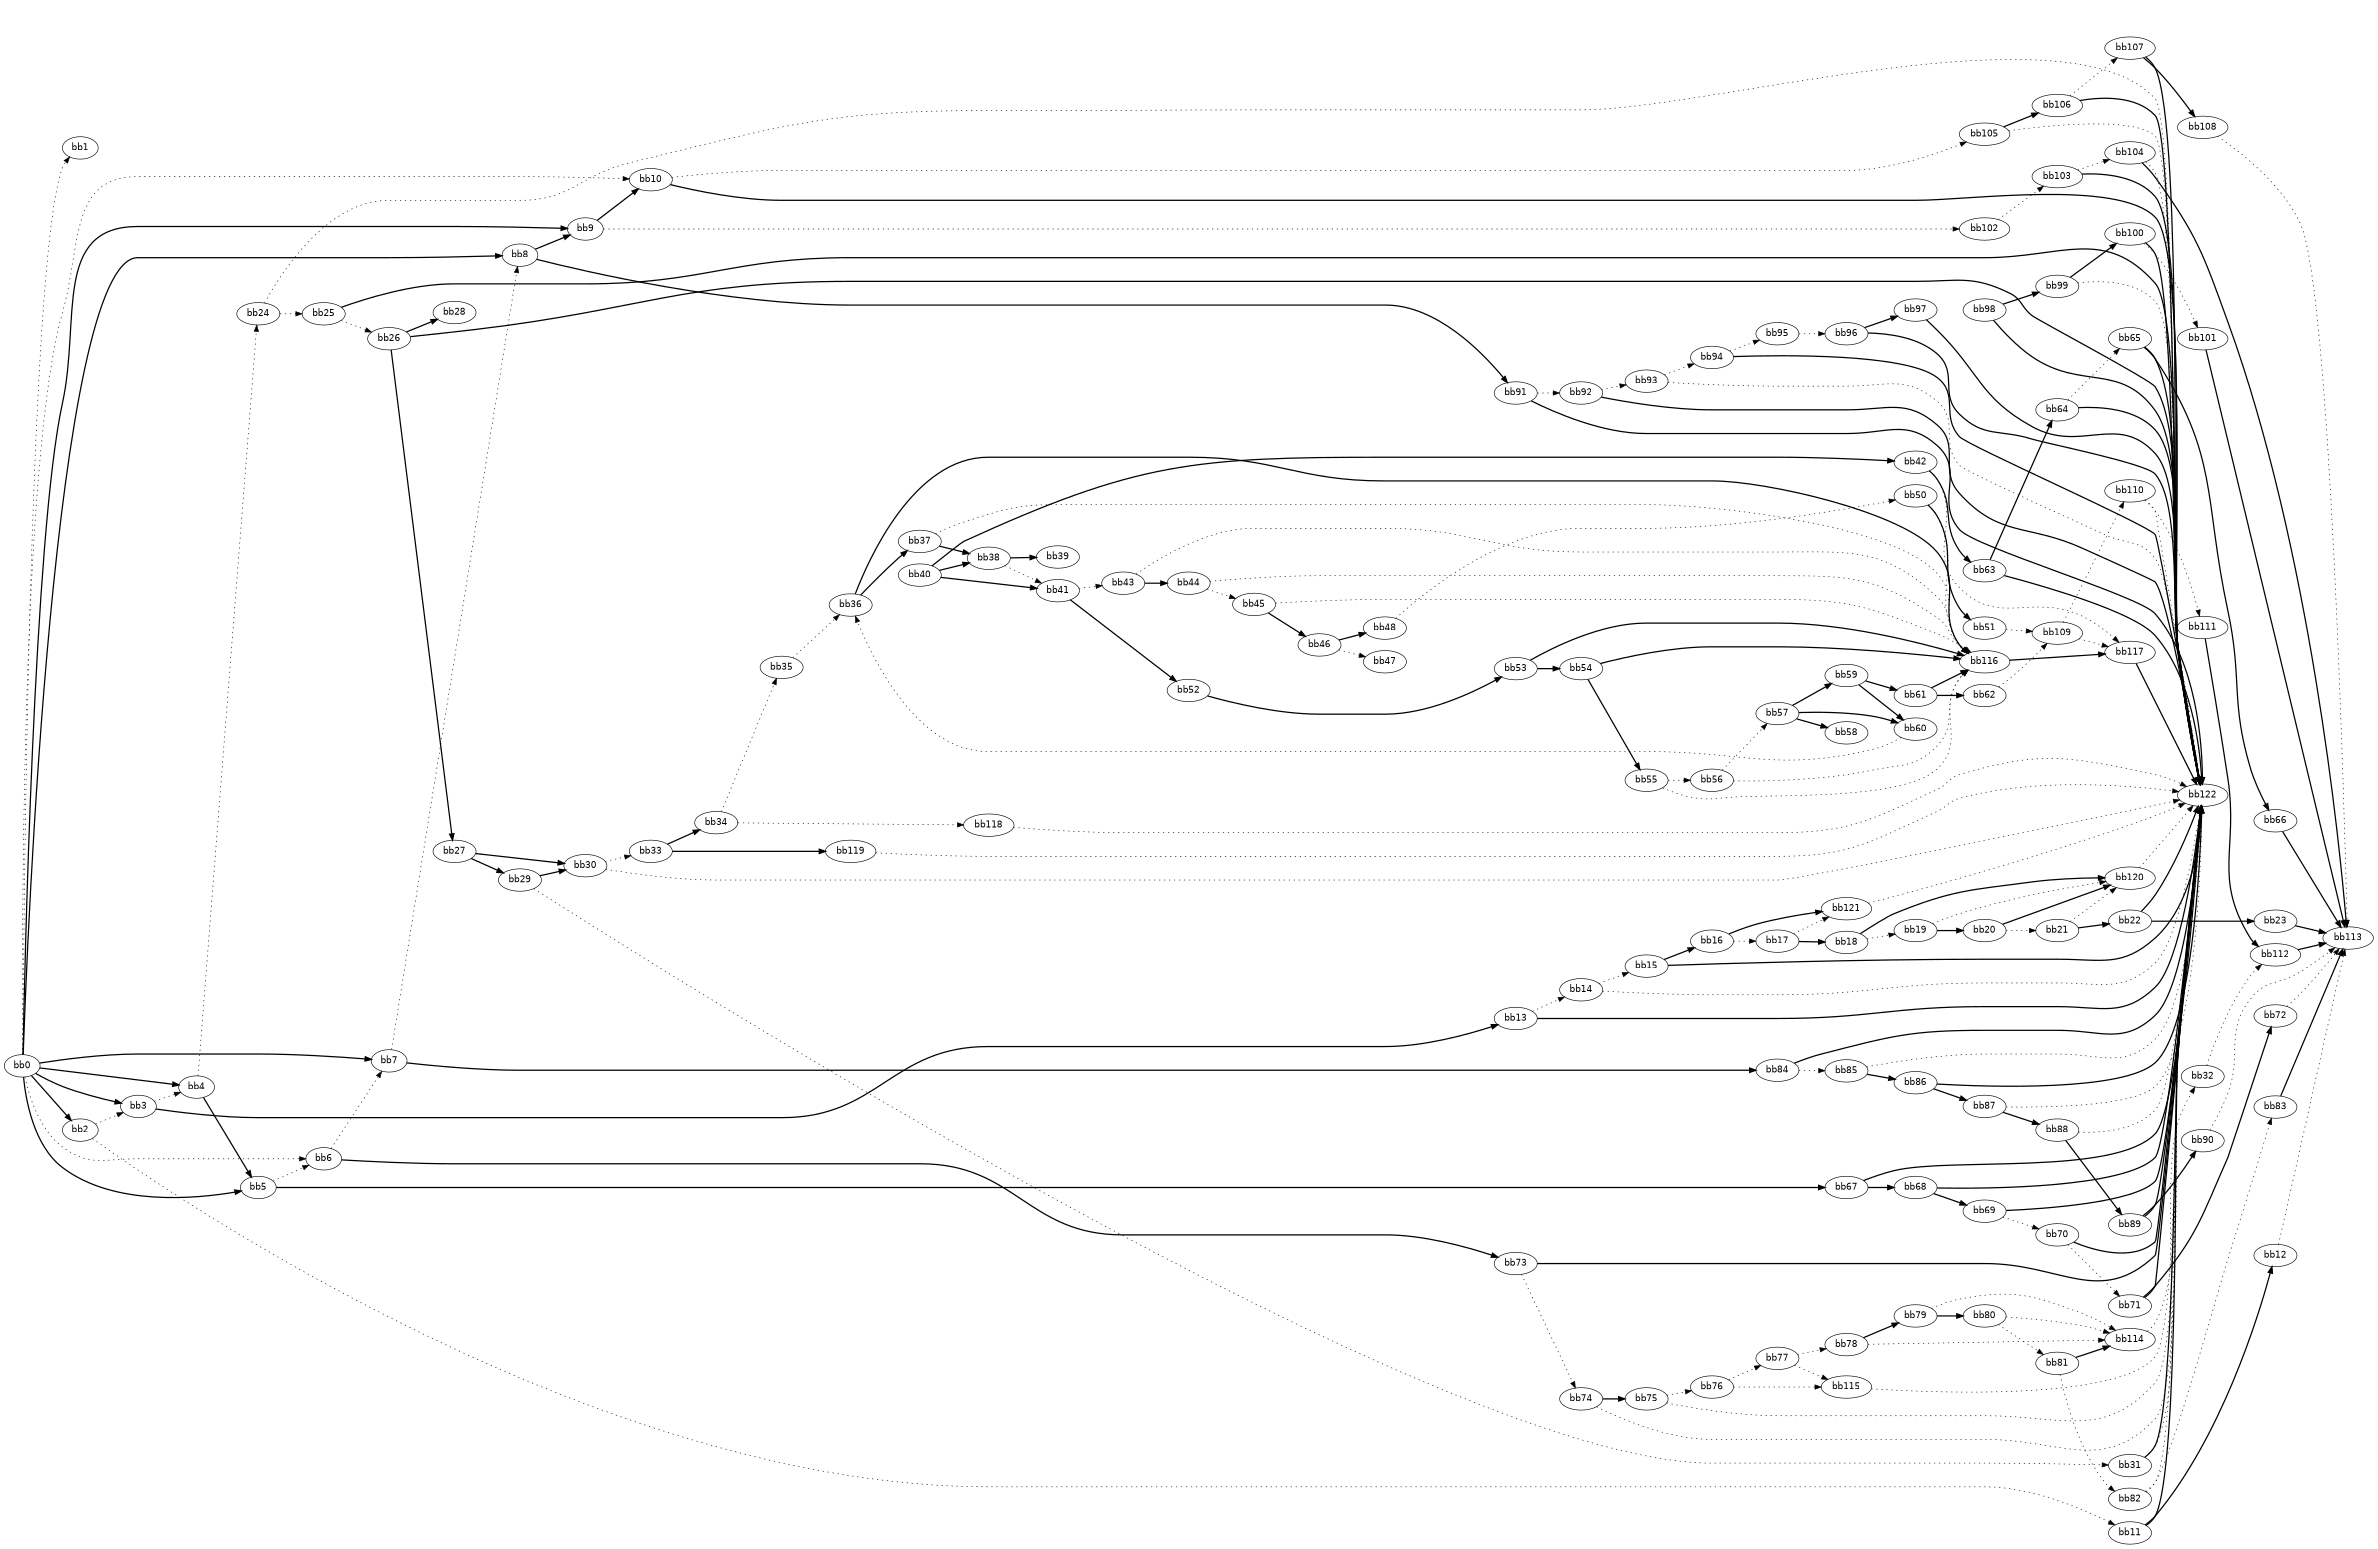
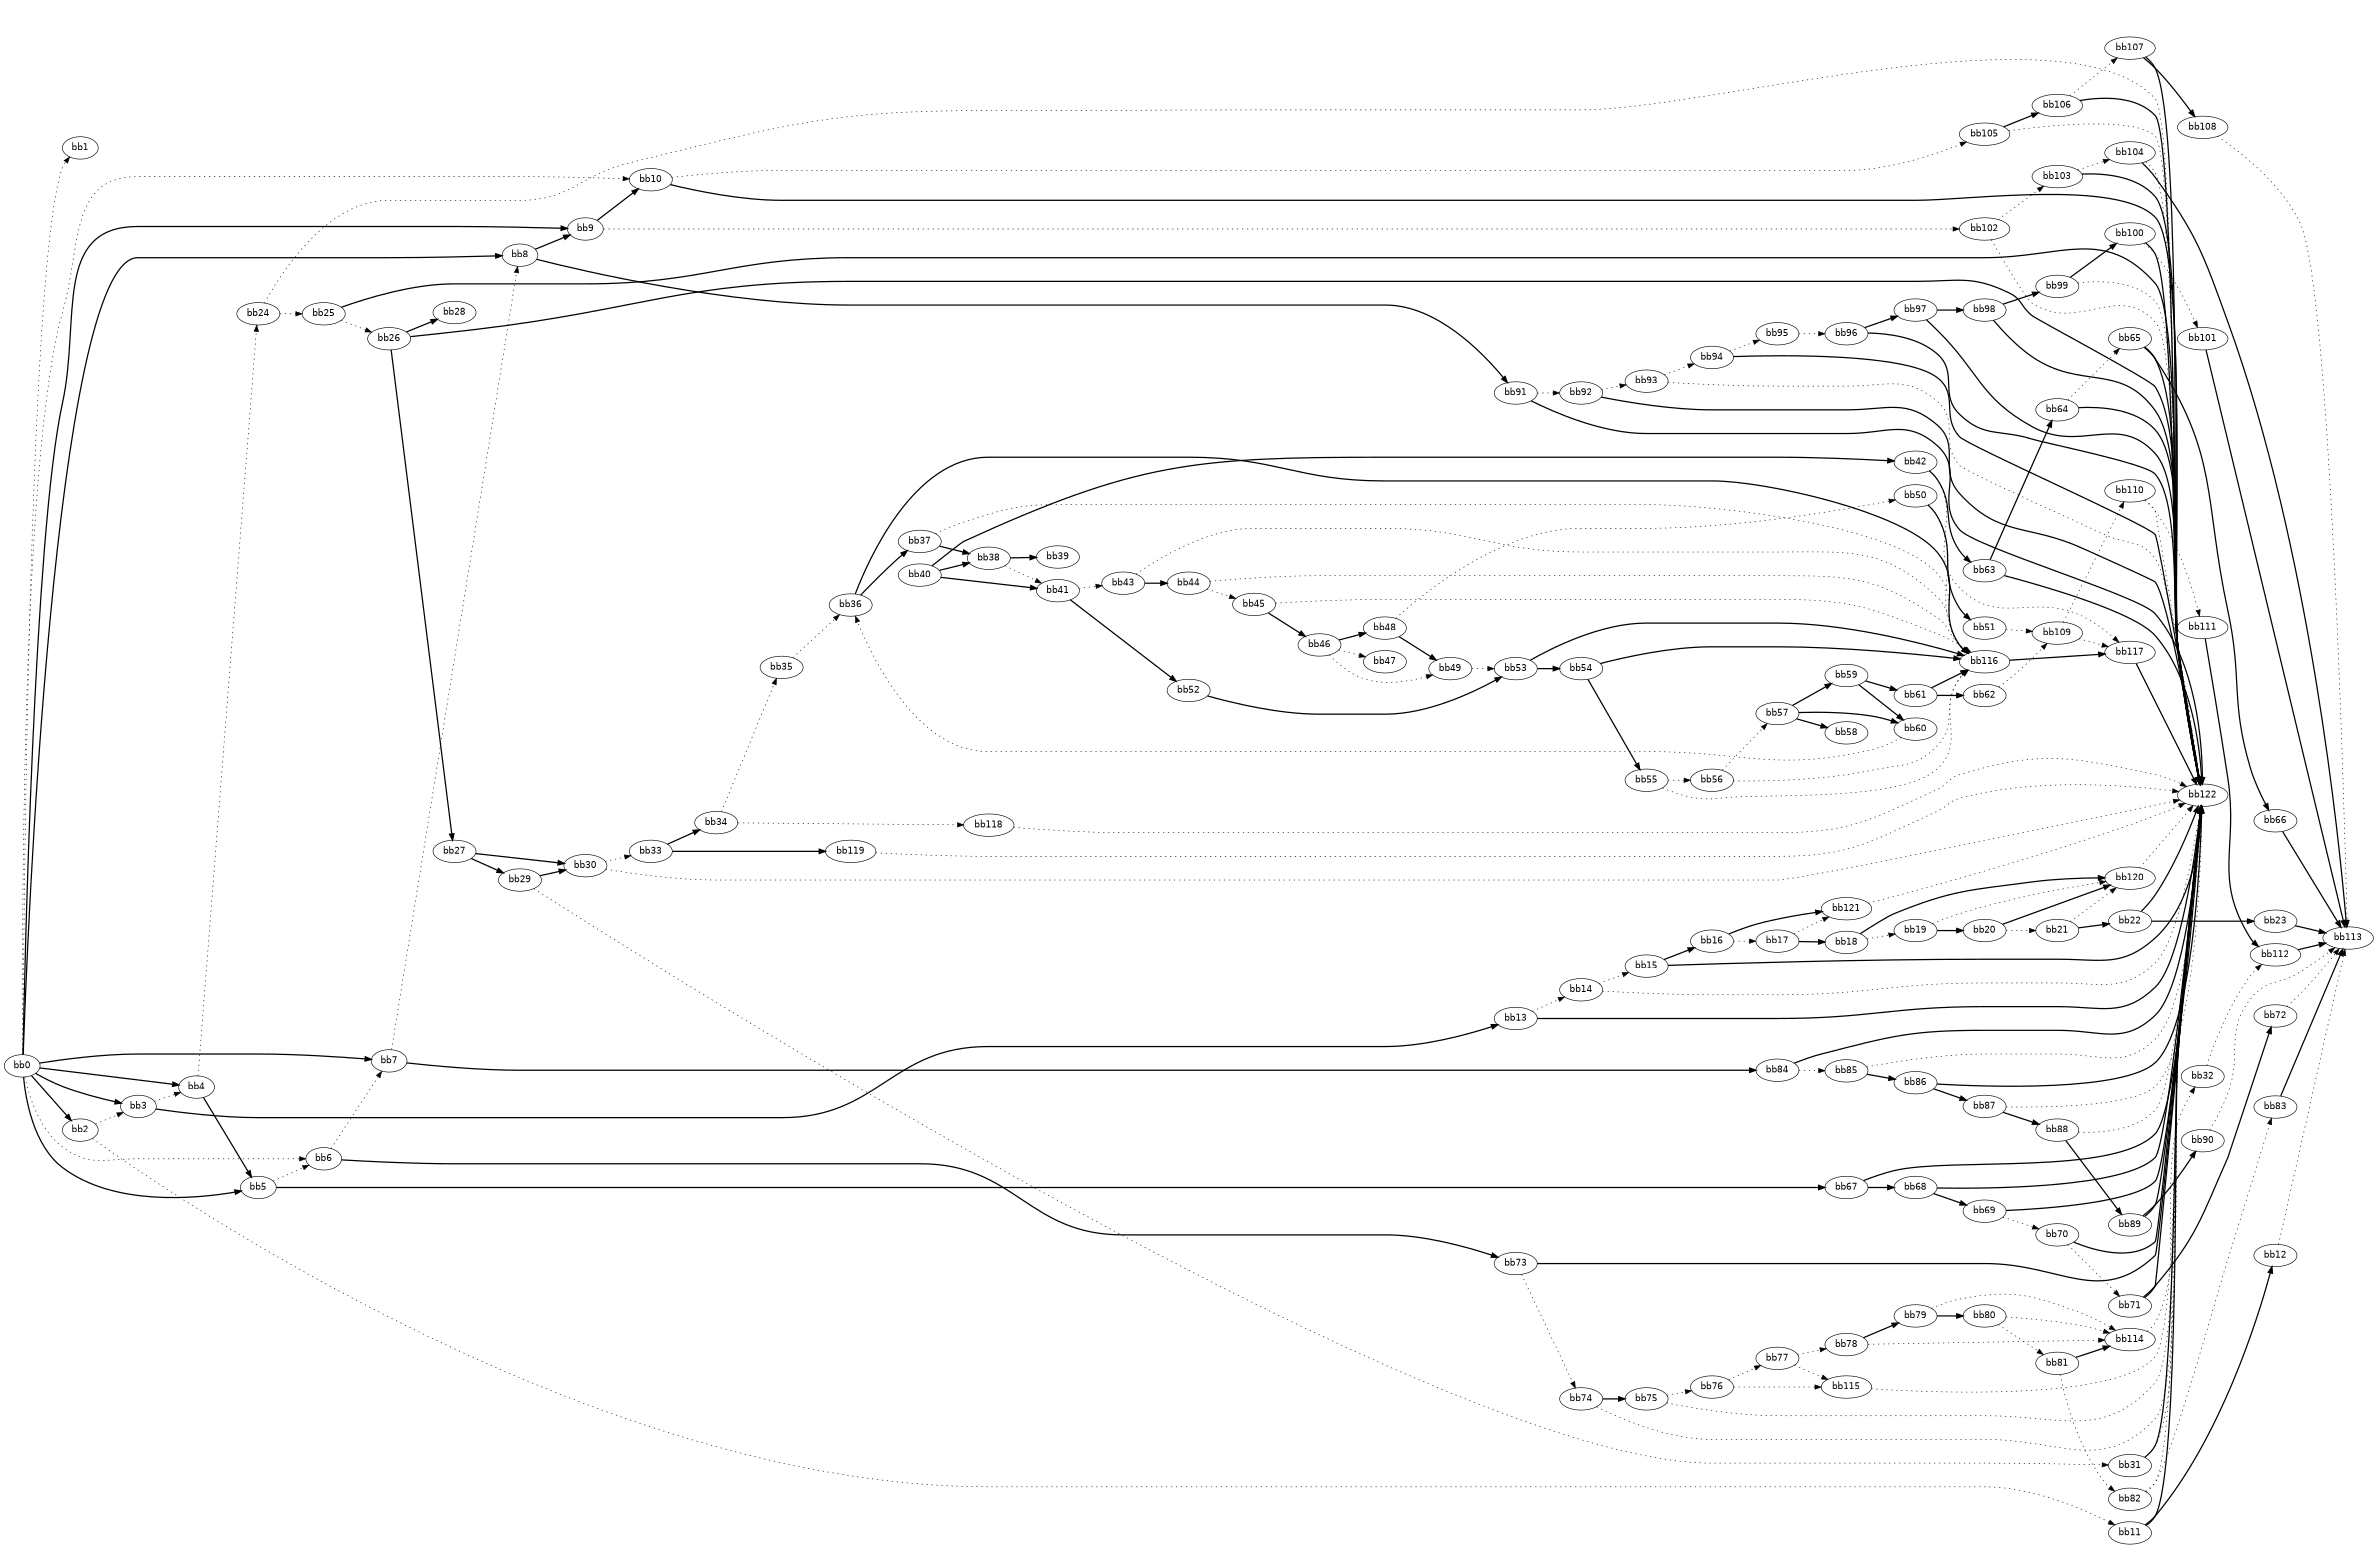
none -> (1947, 310)
none -> (2159, 332)
none -> (1450, 669)
